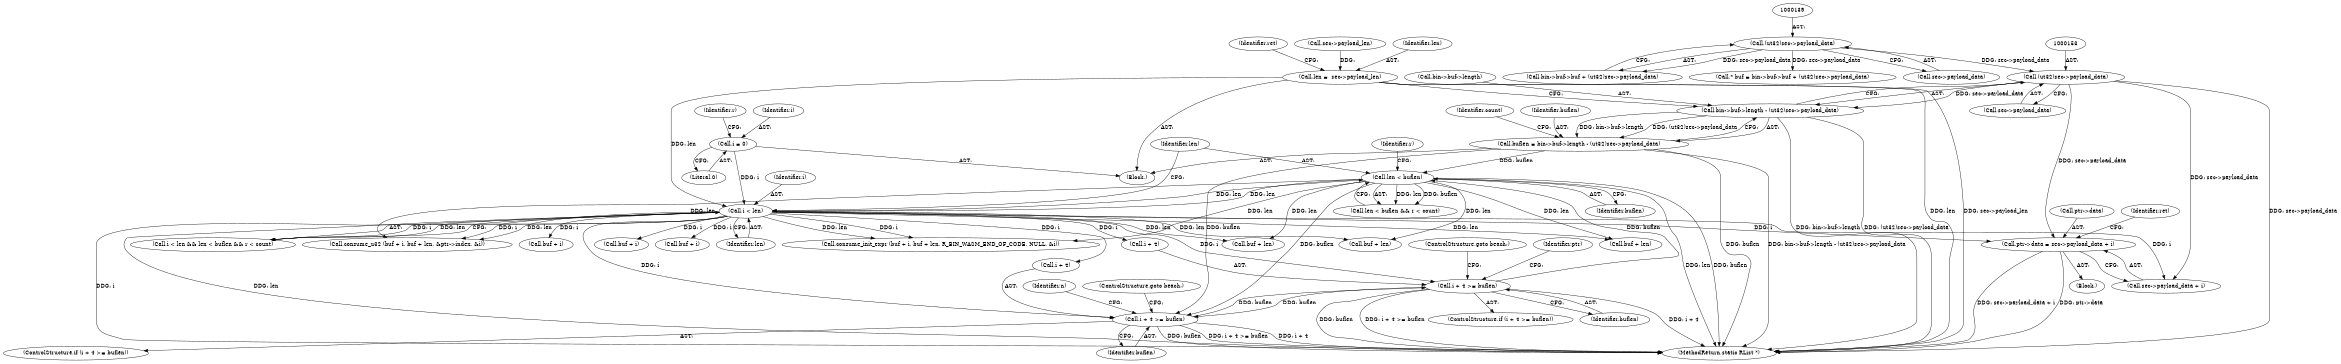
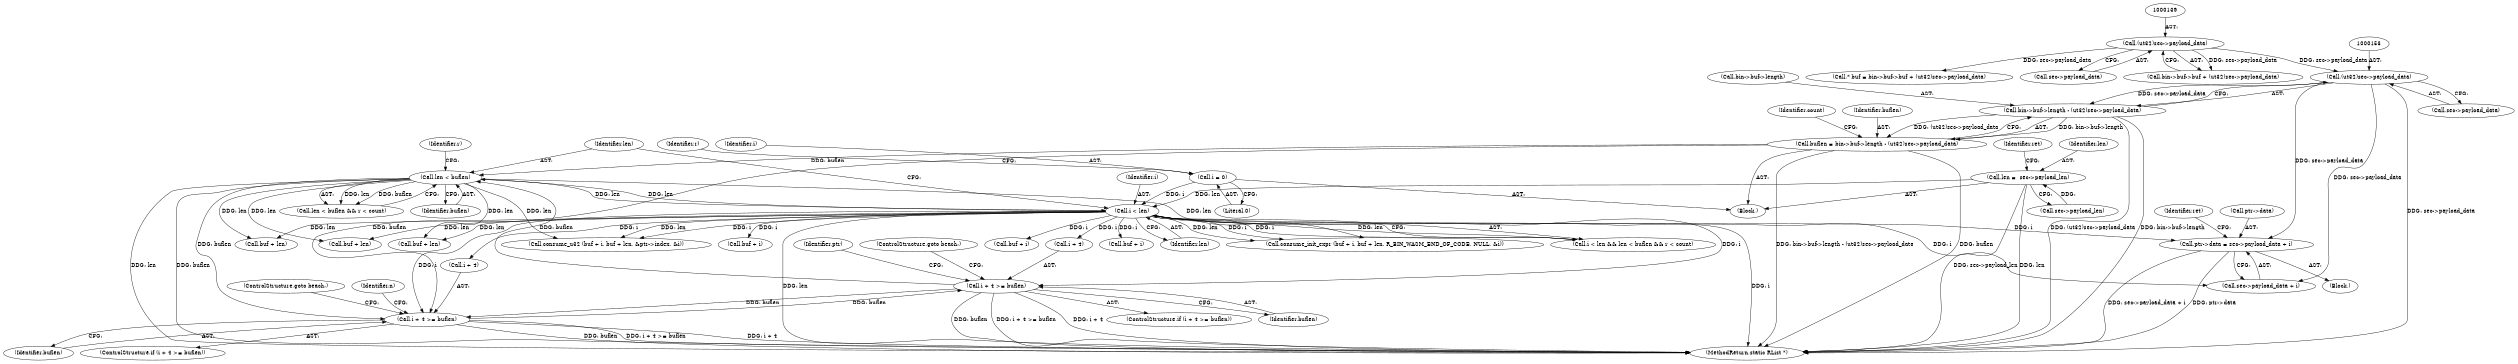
(1537, 96) -> (2037, 196)
